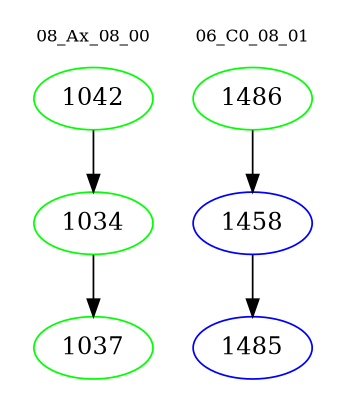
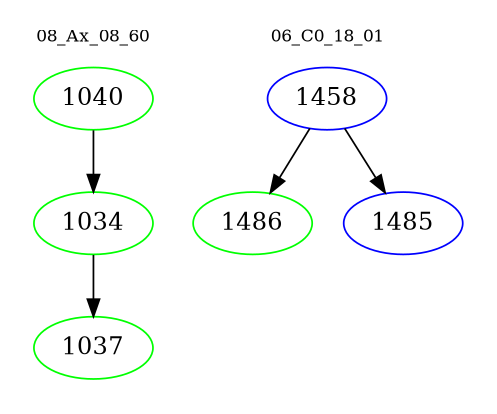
(93, 37) -> (93, 37)
(253, 37) -> (328, 37)
(93, 99) -> (93, 99)
(253, 152) -> (295, 153)
